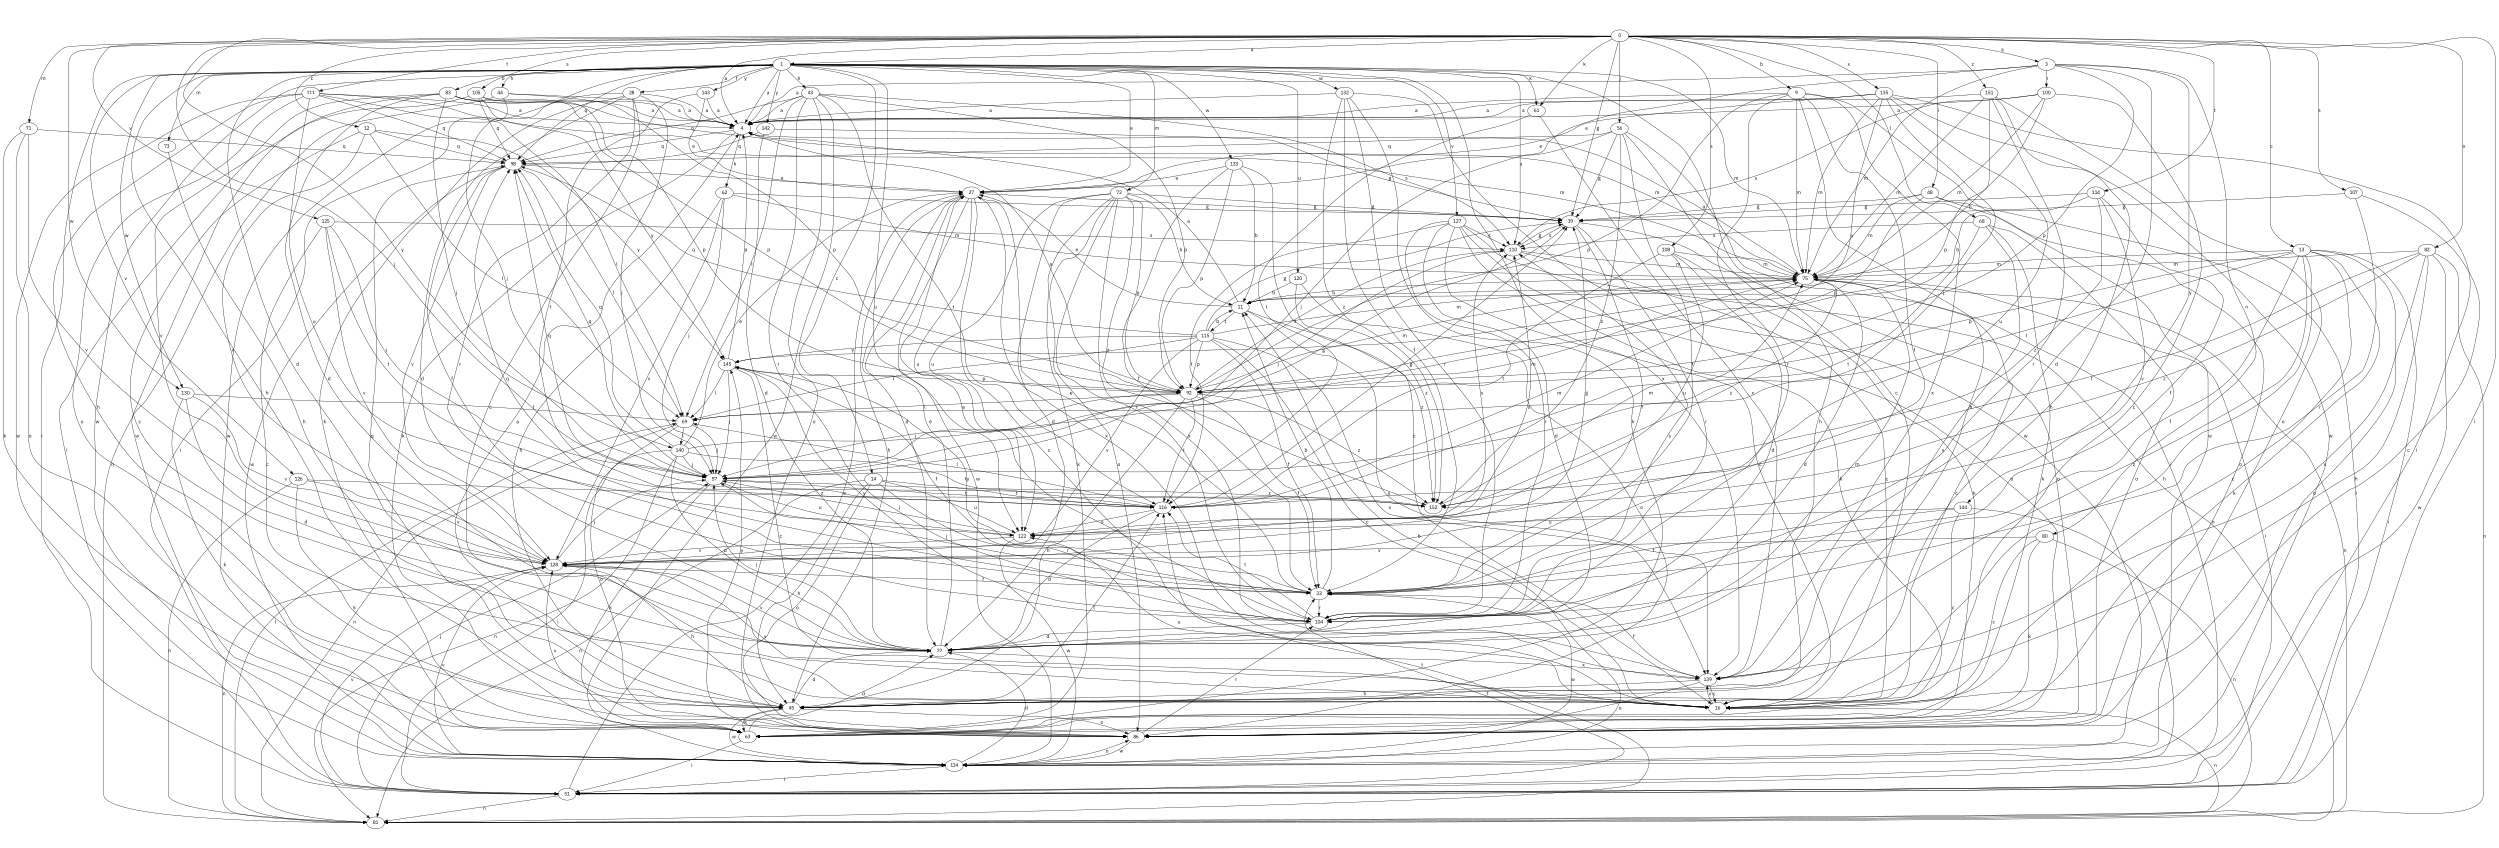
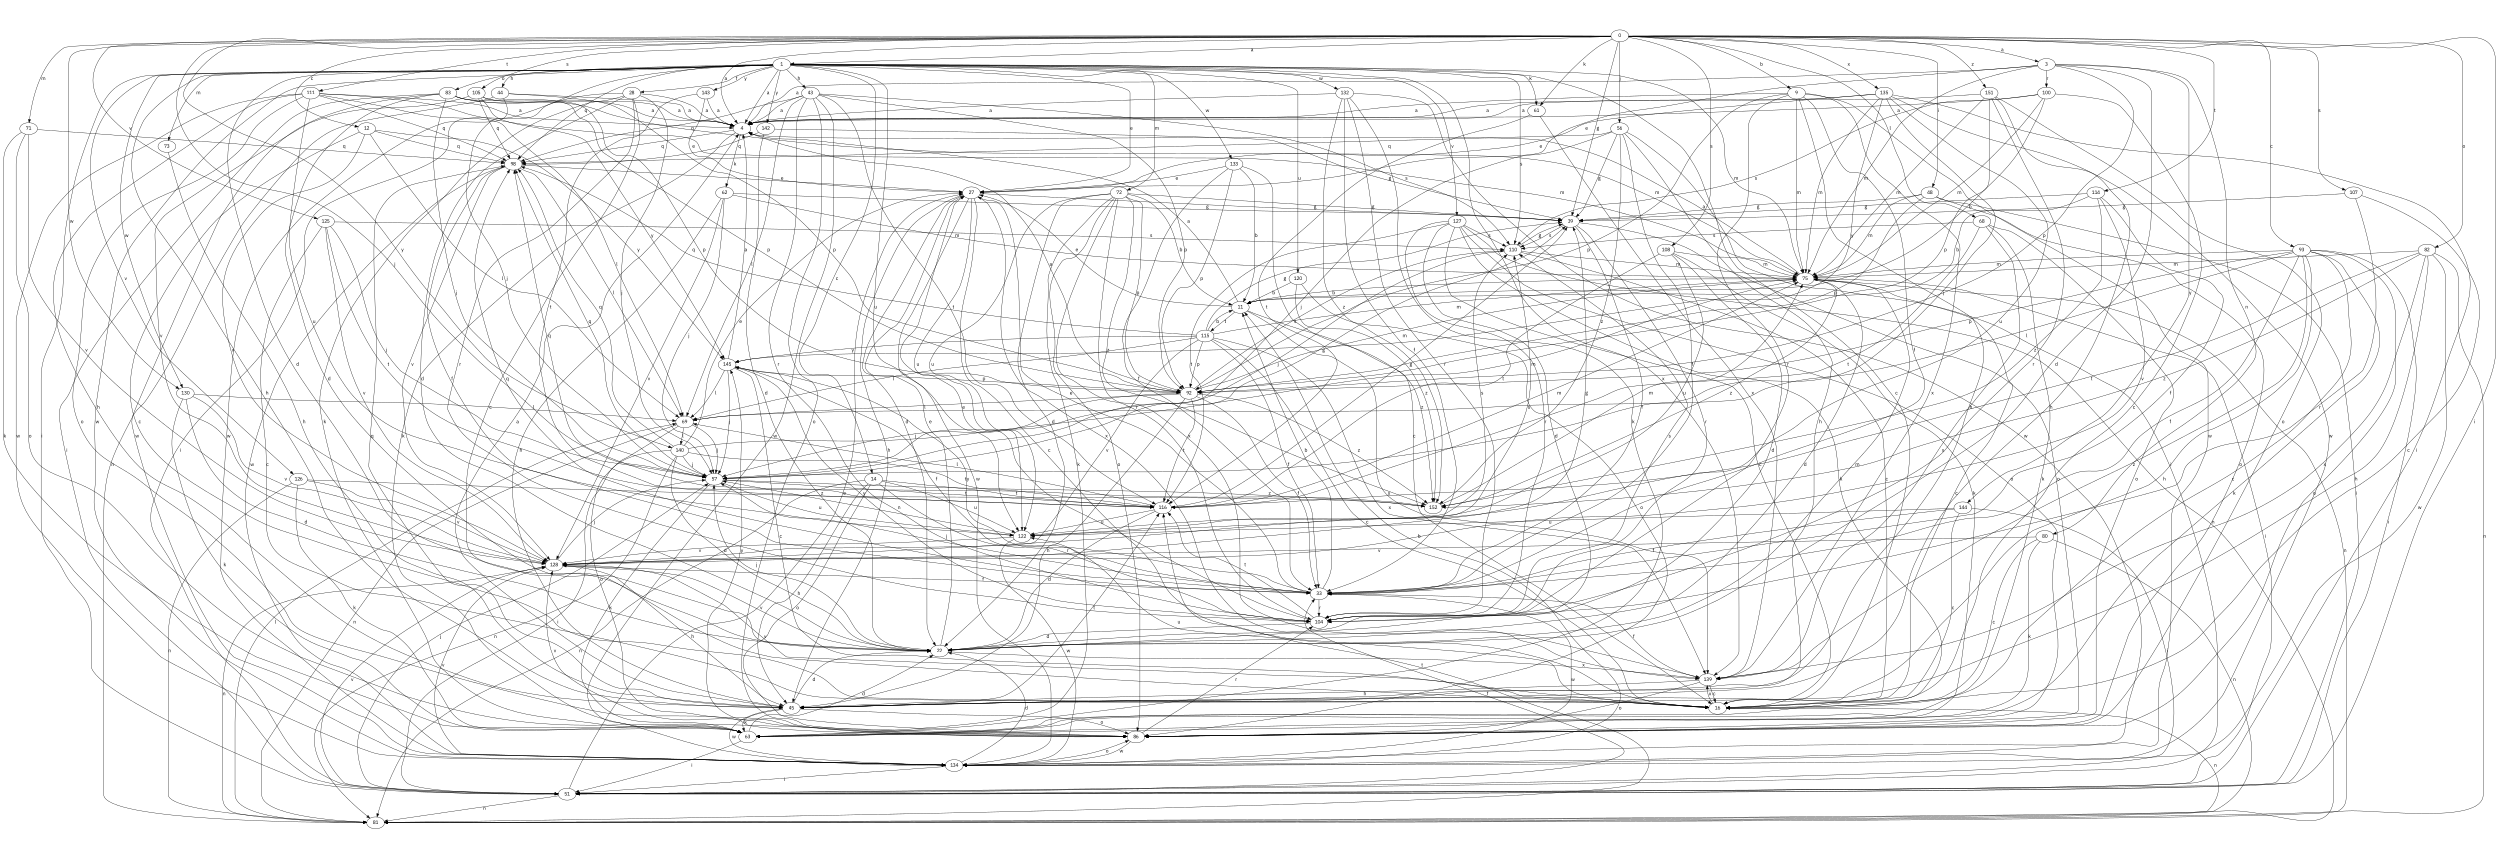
(2302, 250) -> (2302, 250)
(899, 508) -> (899, 508)
